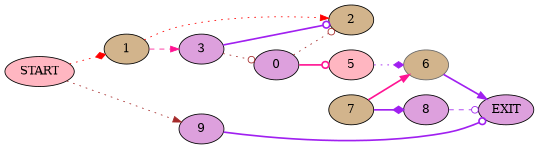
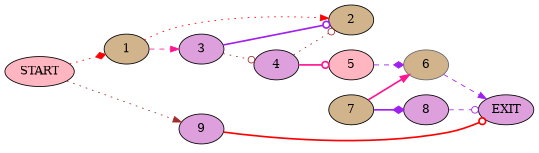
(276, 65) -> (276, 65)
(384, 65) -> (384, 65)
(461, 85) -> (461, 85)
(352, 141) -> (352, 141)
